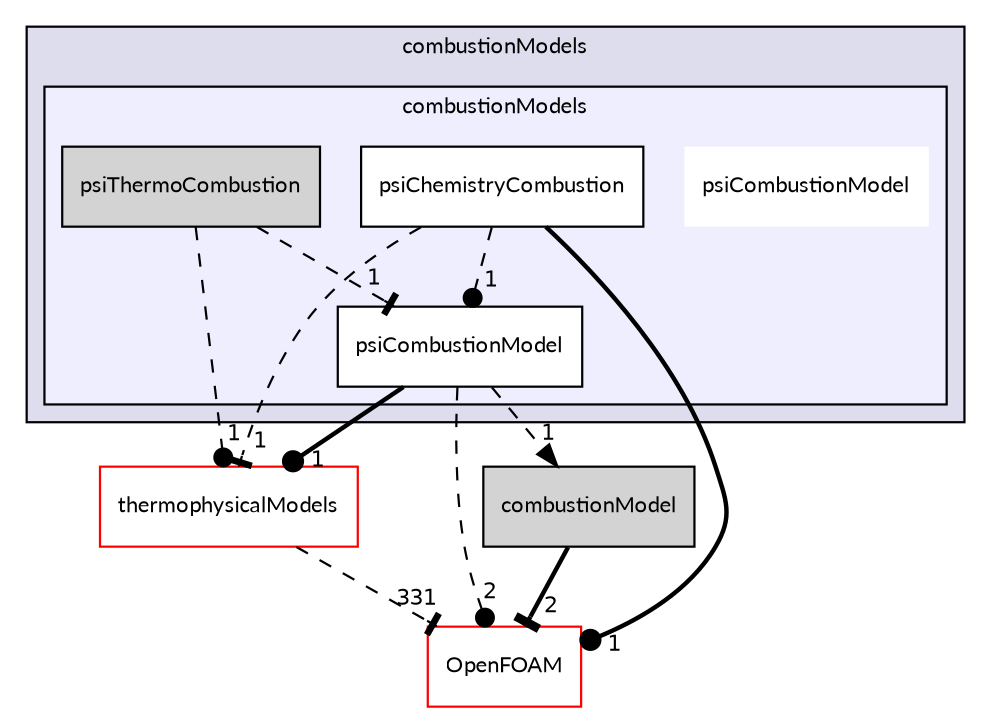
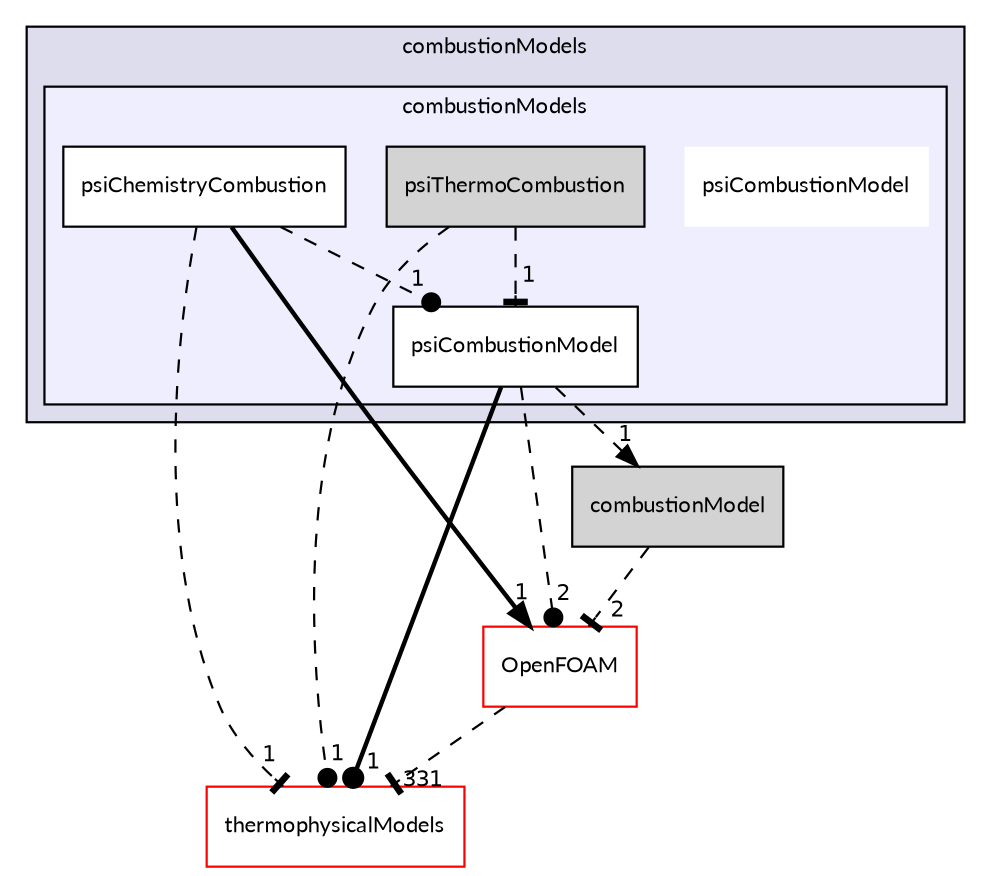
(704, 437) -> (385, 438)
(549, 582) -> (622, 582)
(361, 584) -> (452, 743)
